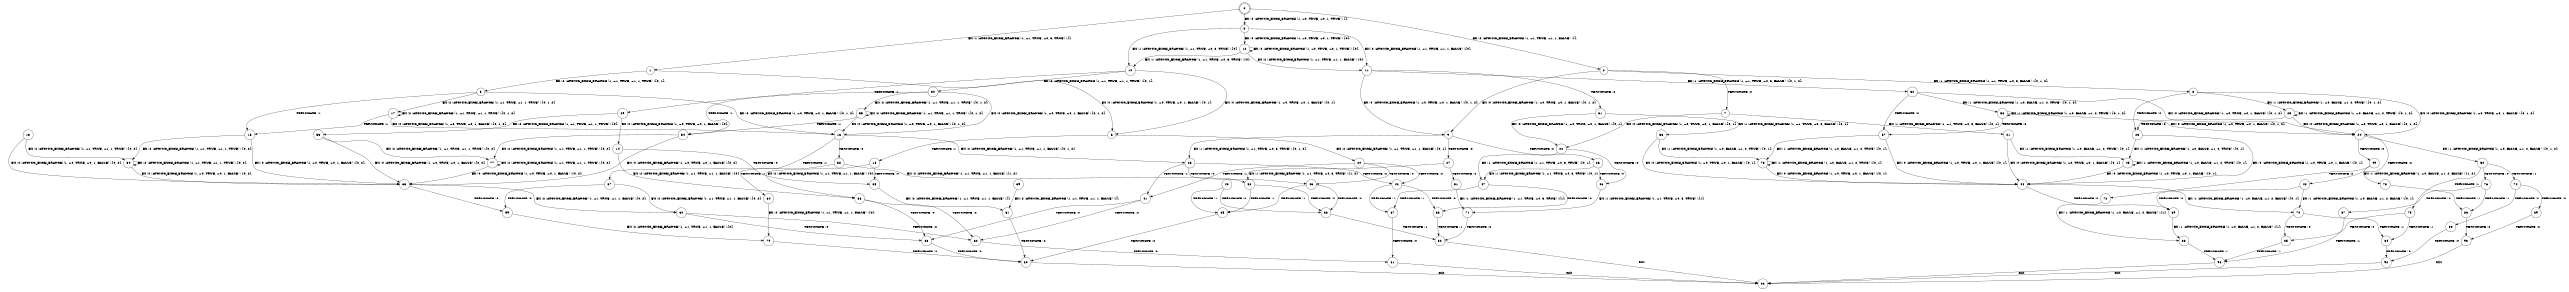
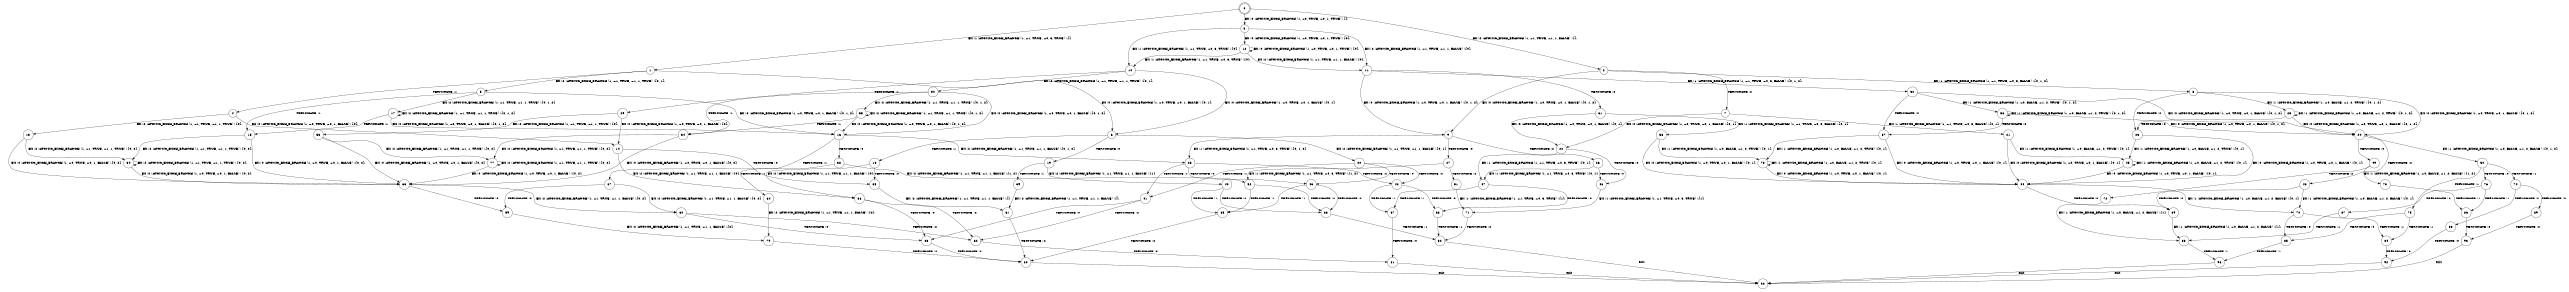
none -> (233, 113)
none -> (1049, 163)
(2293, 251) -> (2269, 236)
